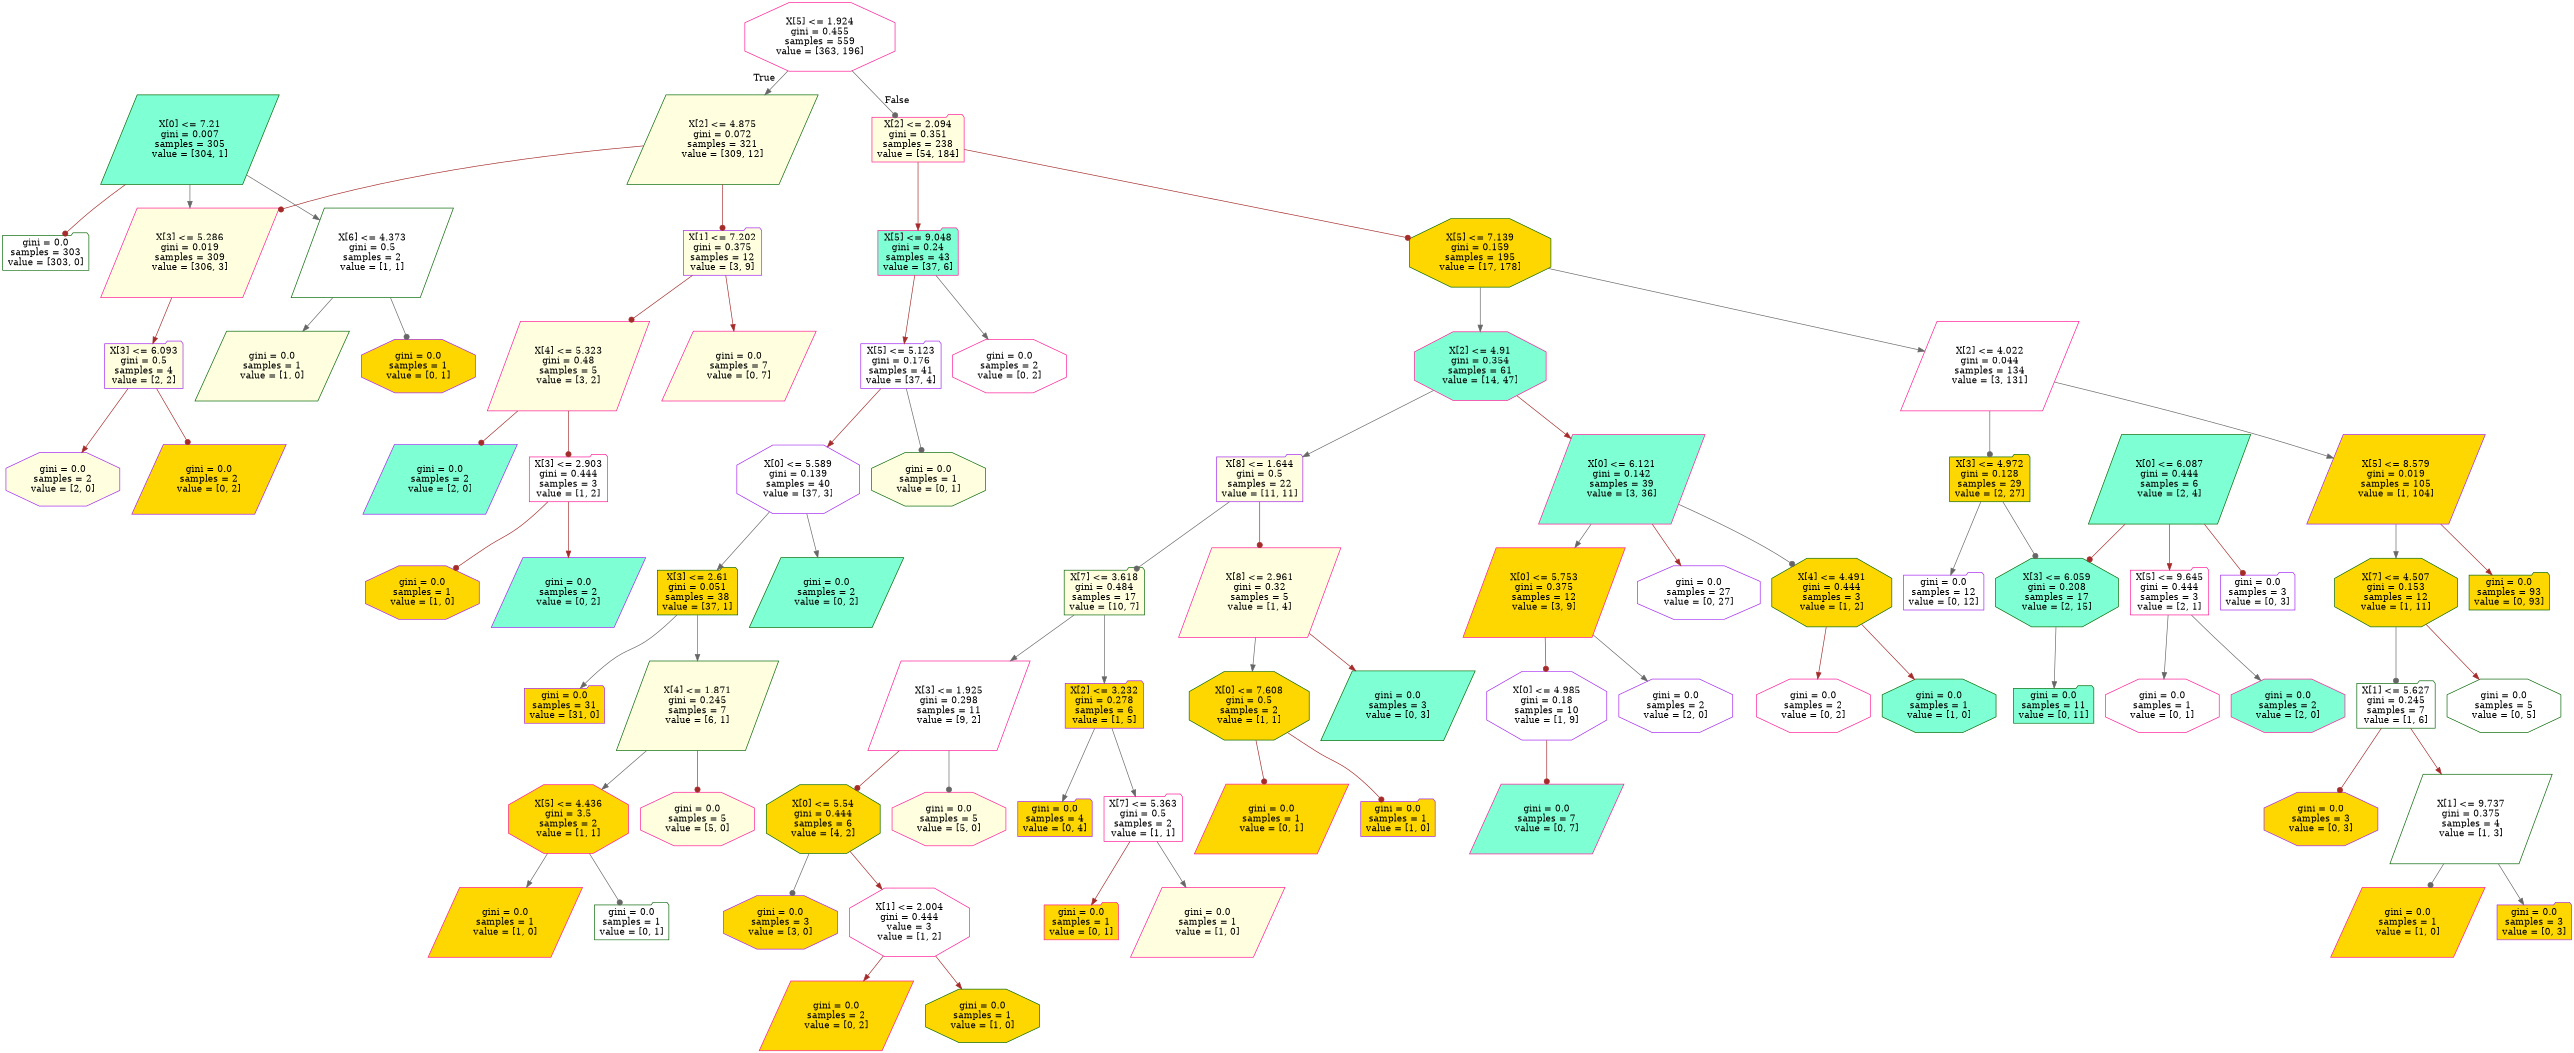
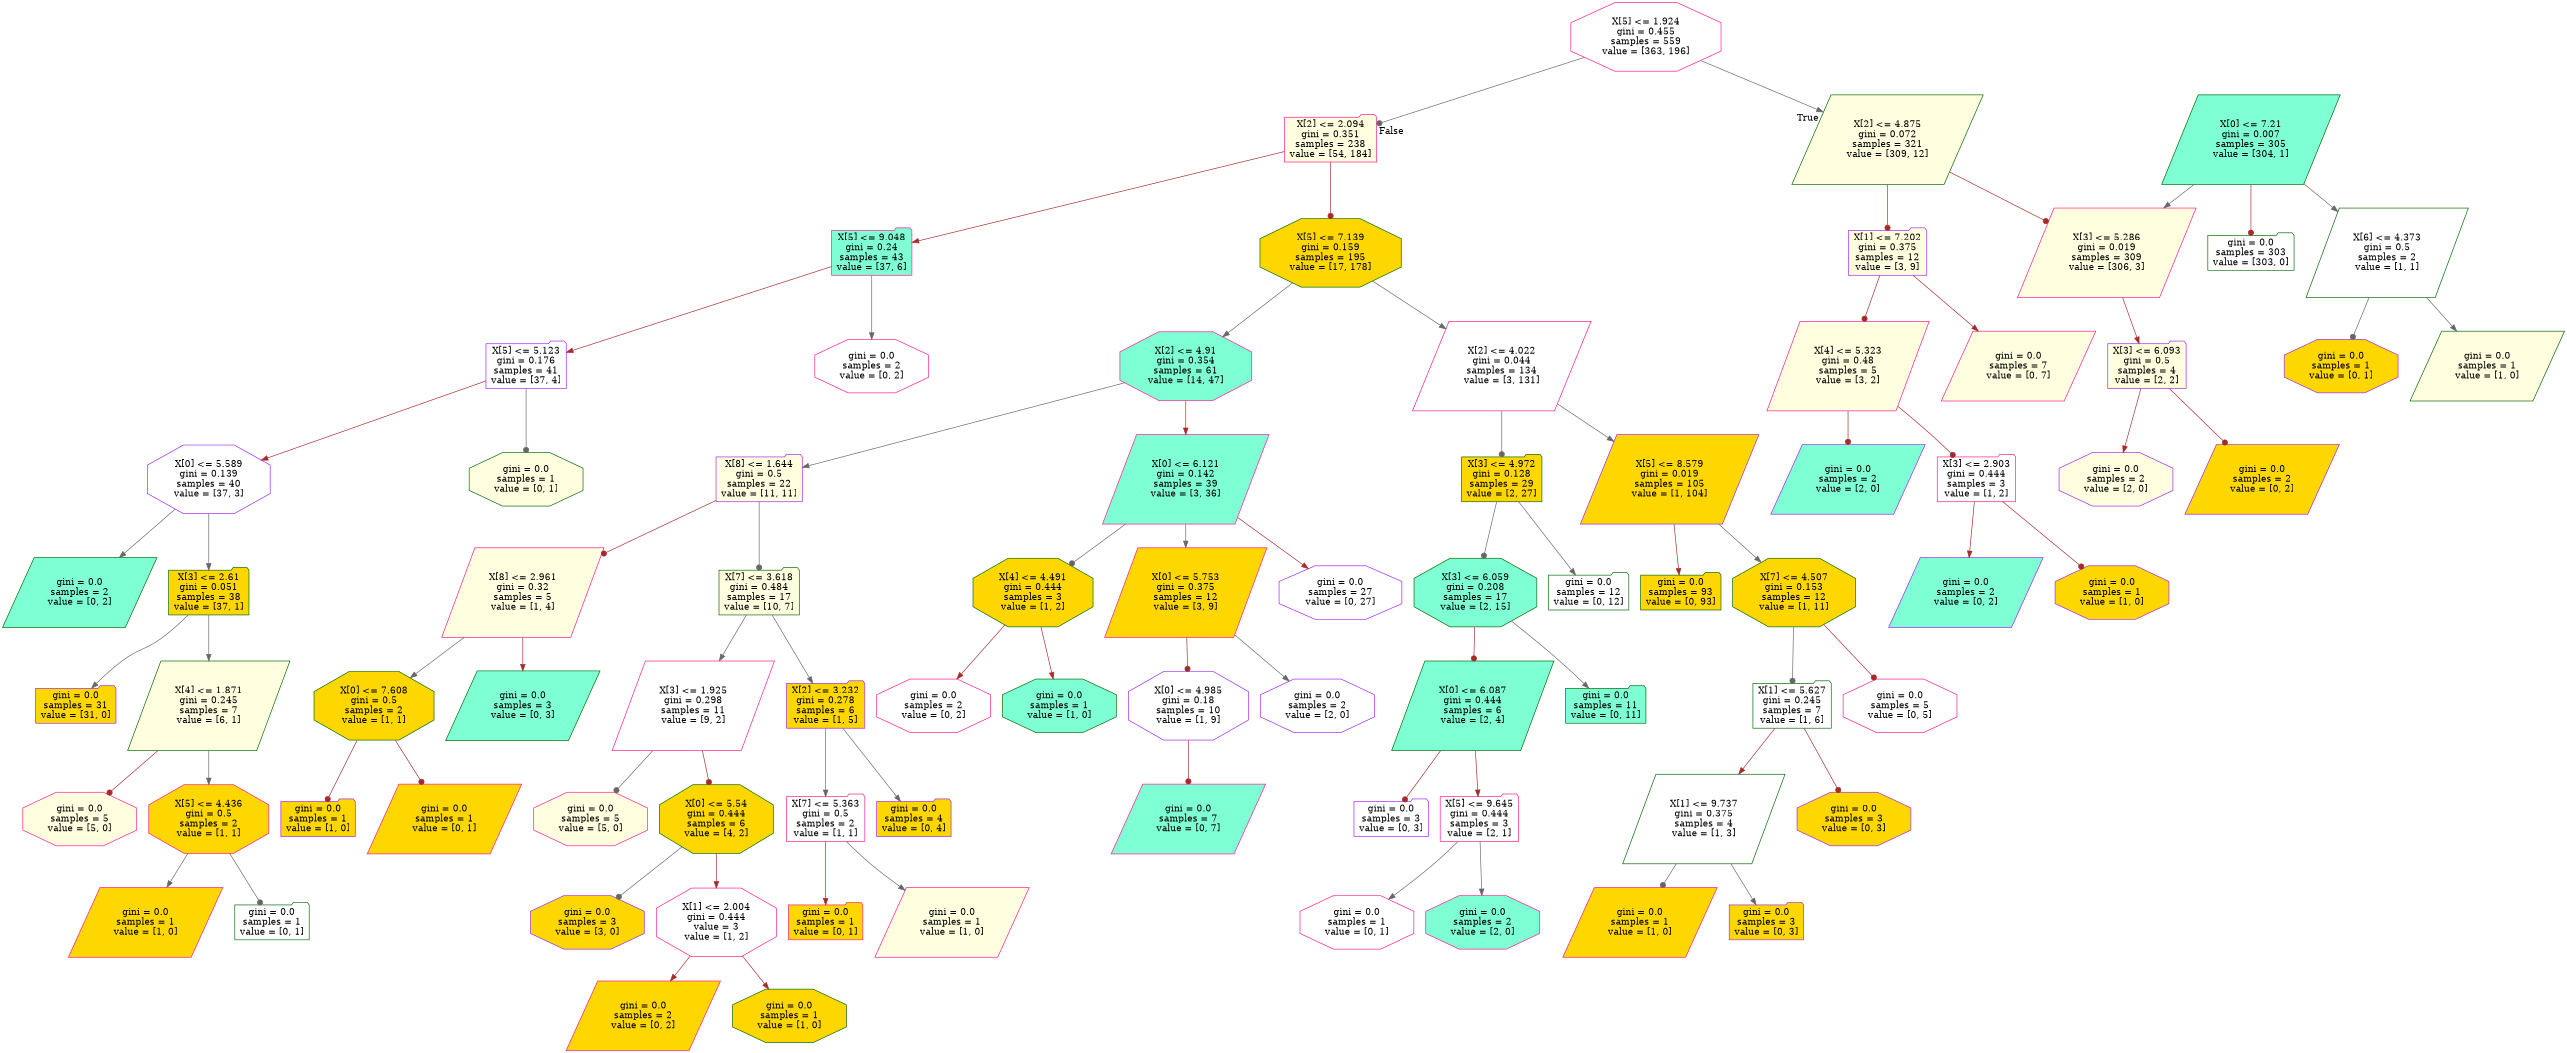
(2108, 541) -> (1474, 641)
(1944, 593) -> (1589, 593)
(2450, 649) -> (1848, 650)
(2504, 706) -> (1900, 706)
(568, 819) -> (209, 819)
